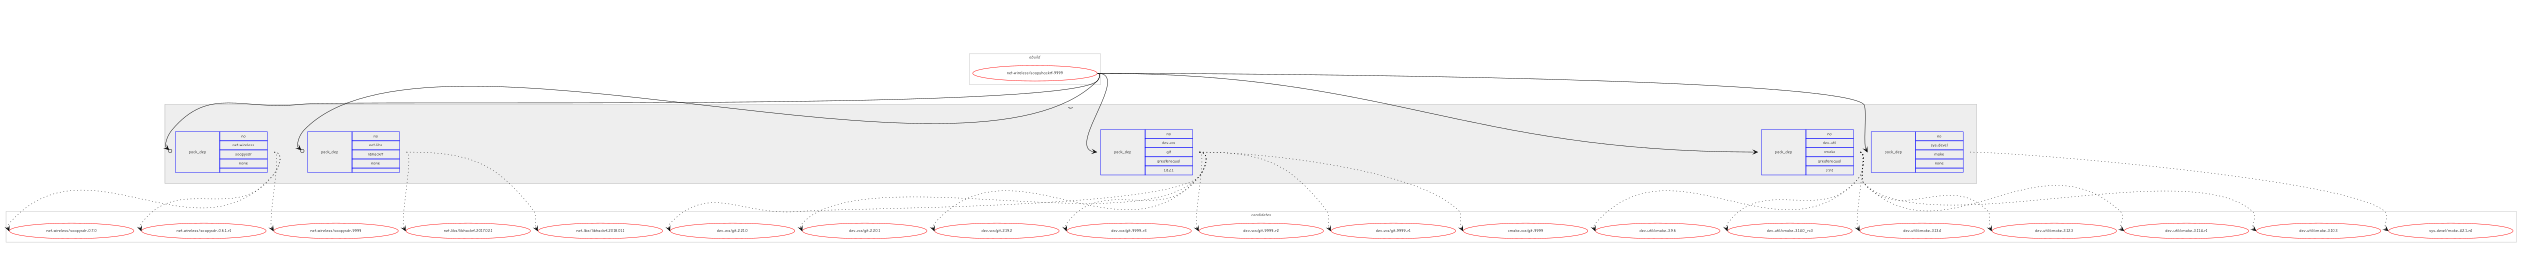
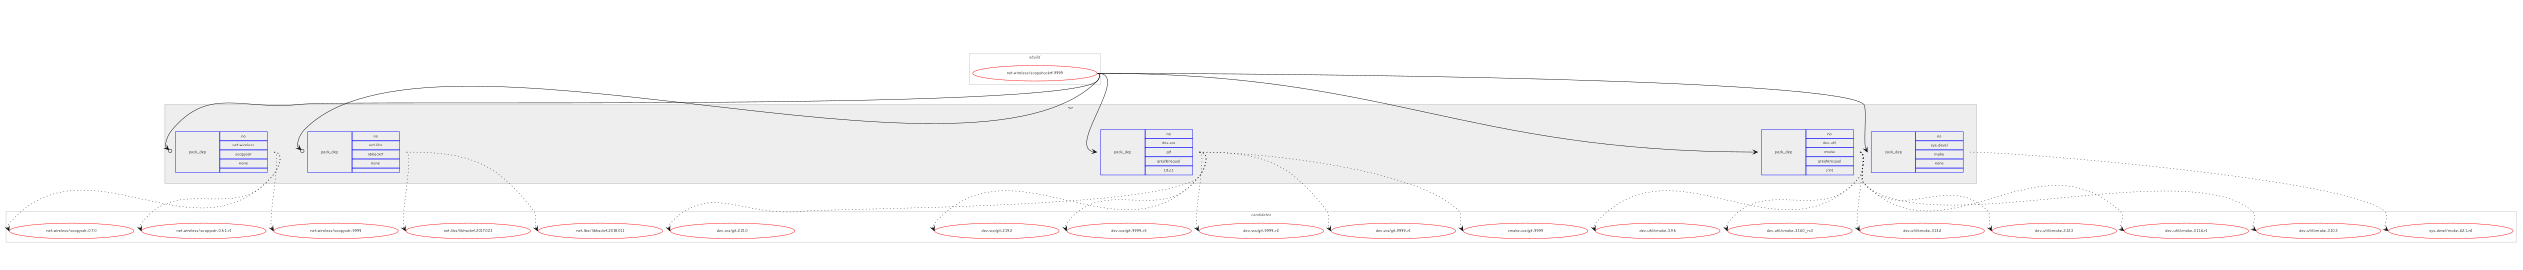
(865, 231) -> none
